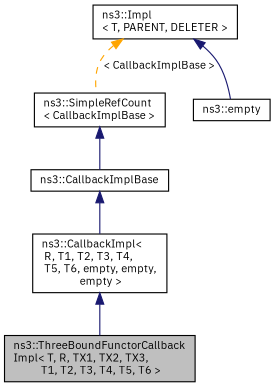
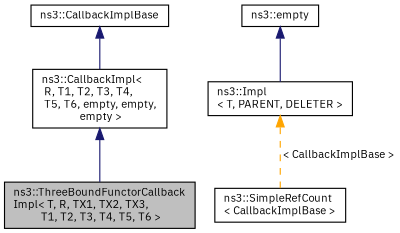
(222, 70) -> (280, 60)
(100, 154) -> none
